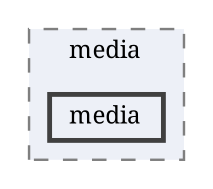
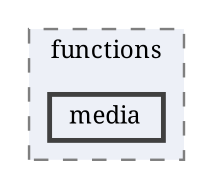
(107, 52) -> (107, 52)
